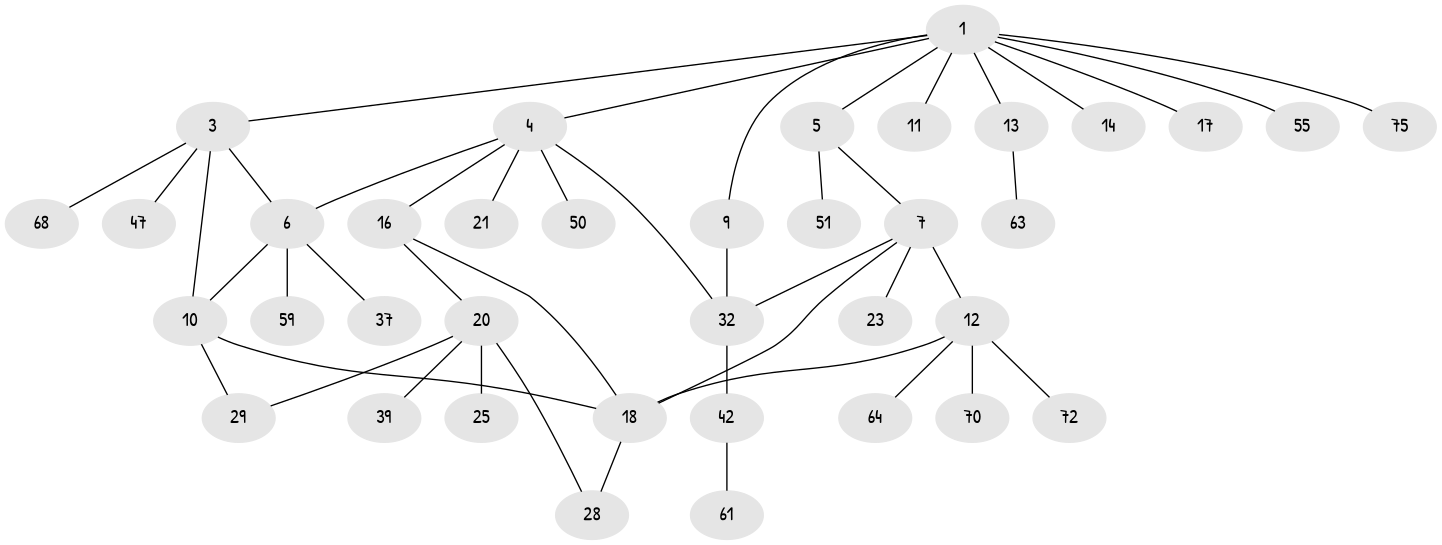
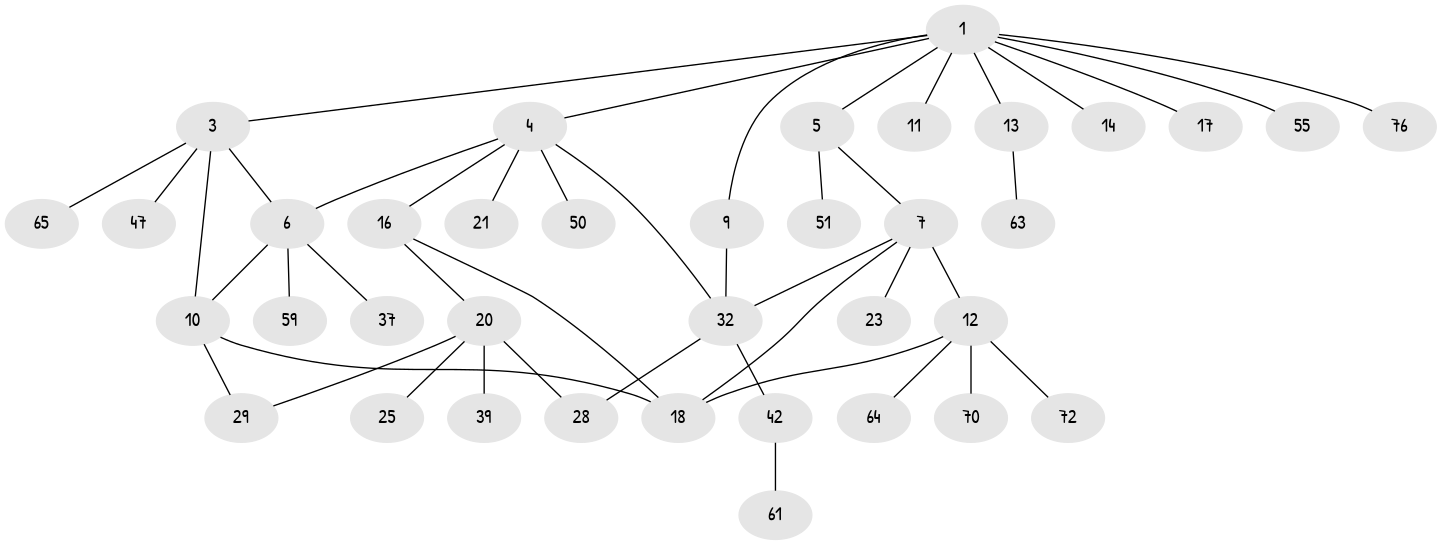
(1400, 127) -> (1400, 127)
(42, 224) -> (42, 224)
(611, 467) -> (653, 369)
